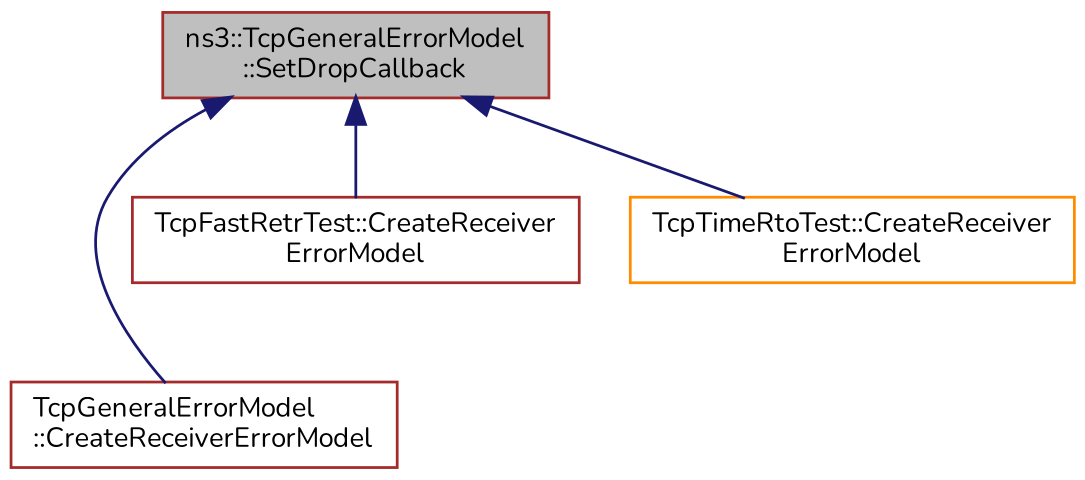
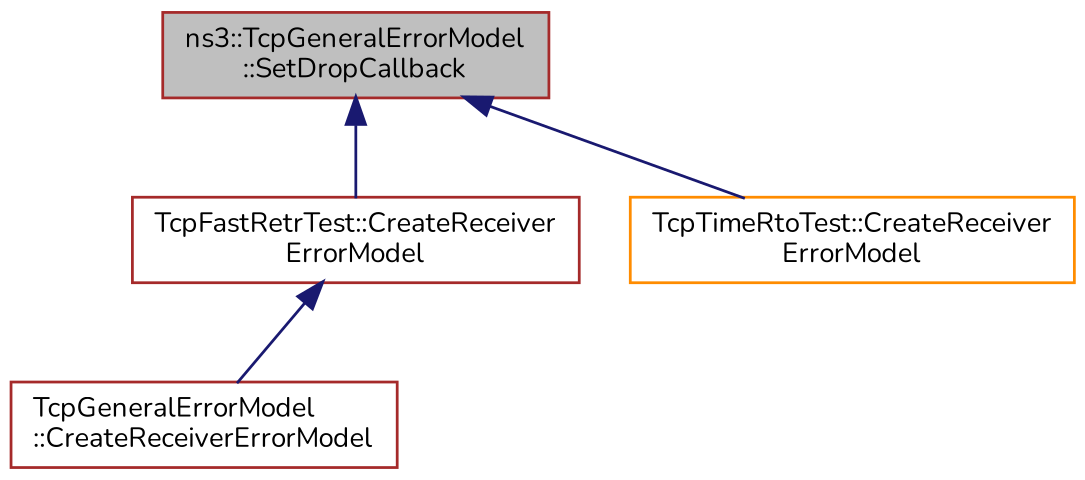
(97, 233) -> (271, 343)
